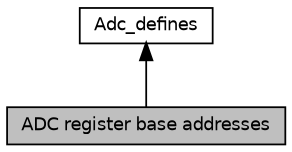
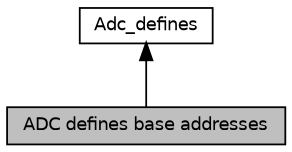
(146, 126) -> (146, 126)
